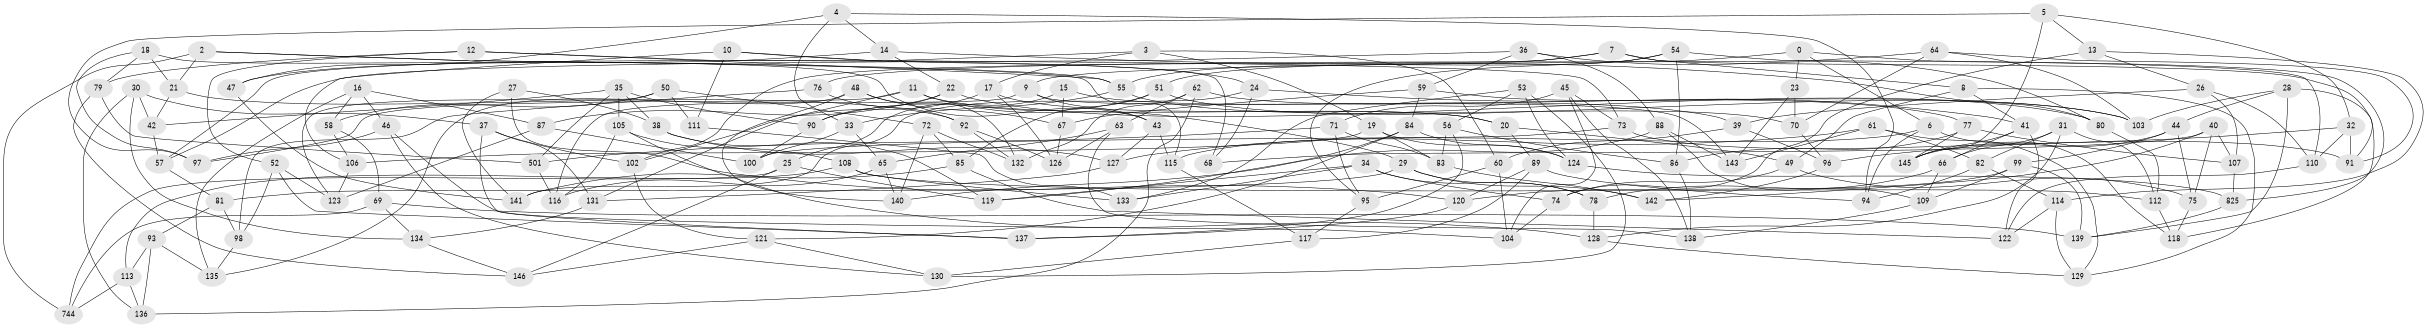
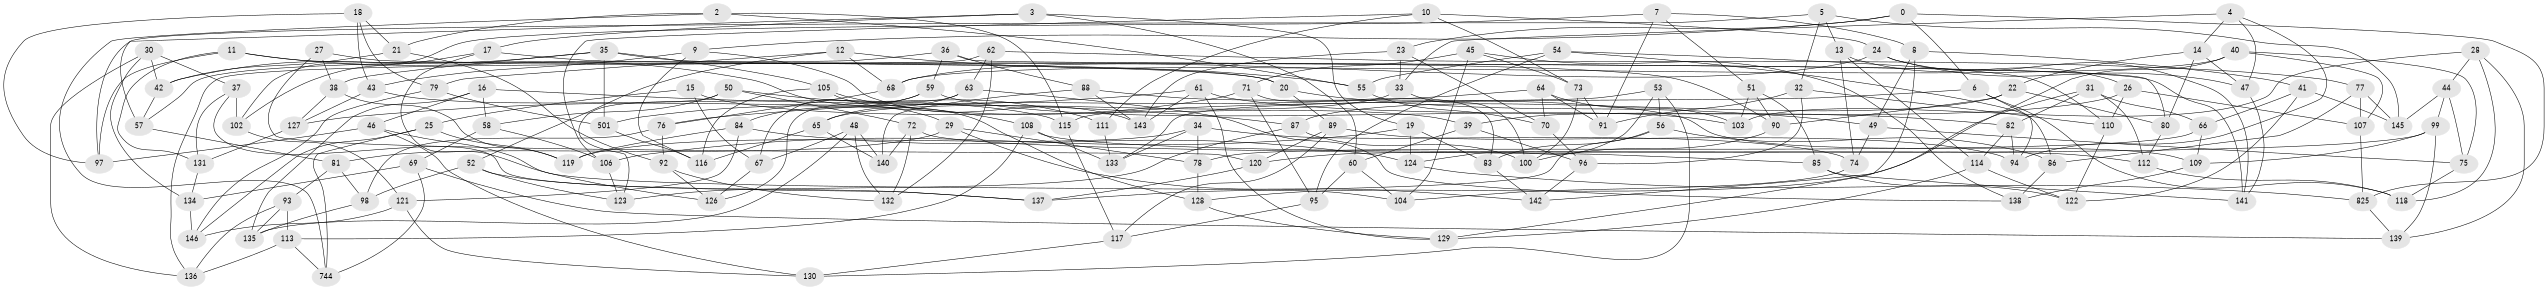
(1641, 100) -> (2033, 76)
(986, 108) -> (1400, 70)
none -> (761, 110)
